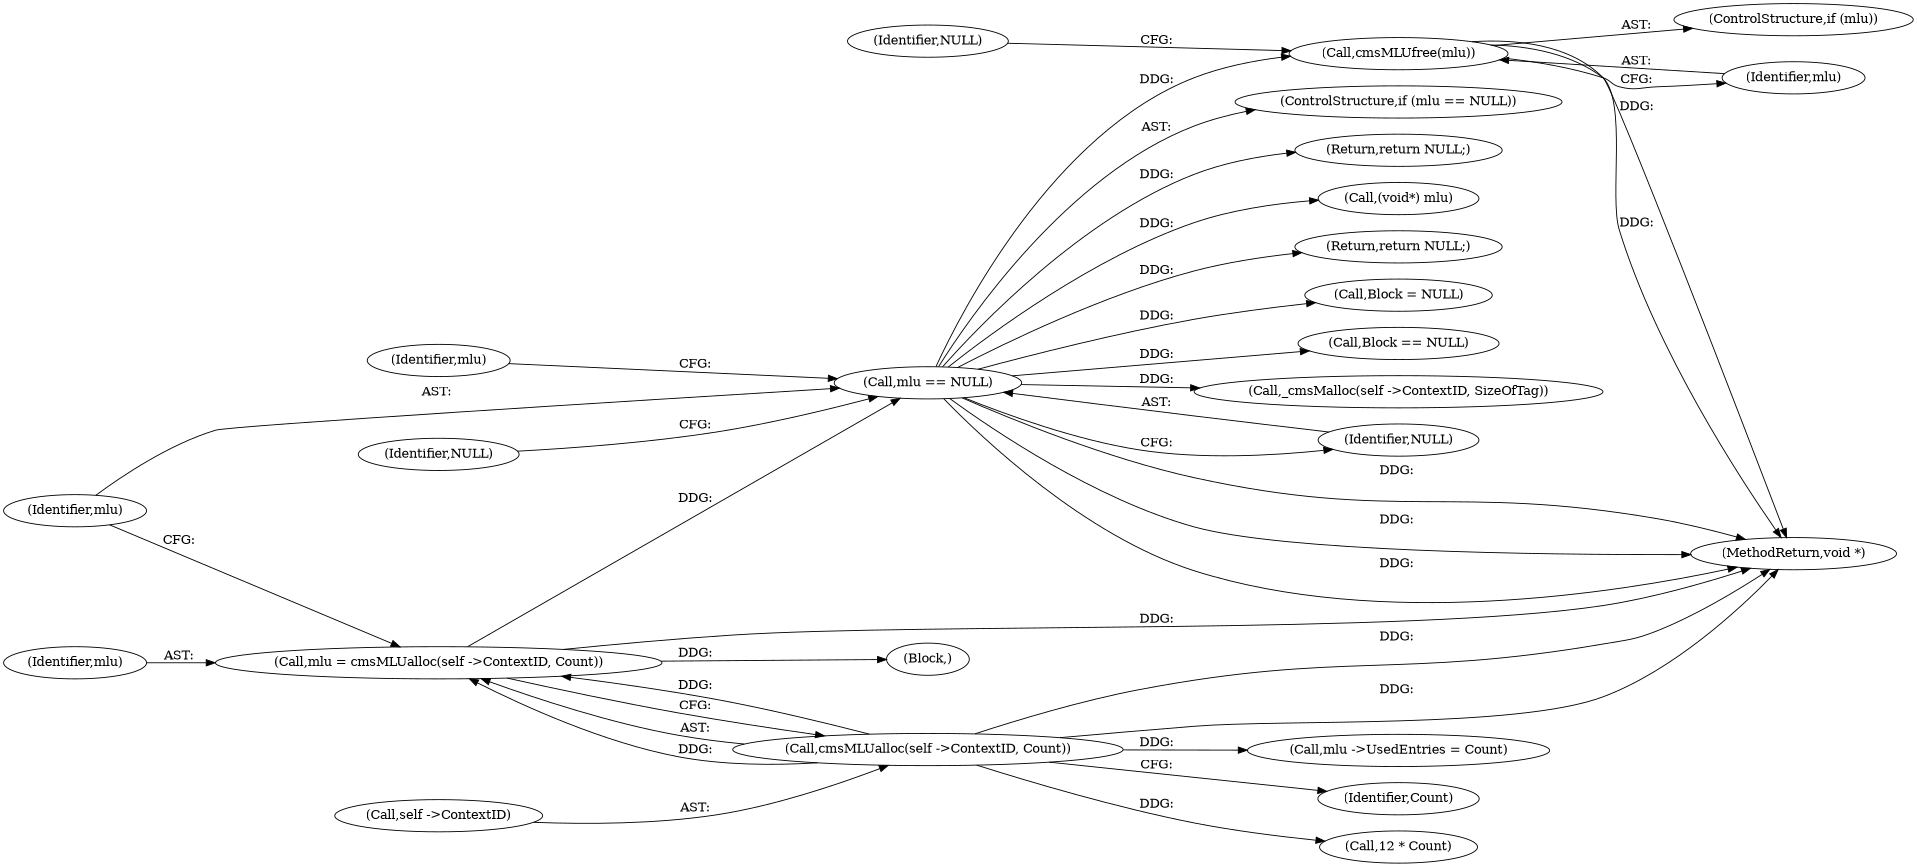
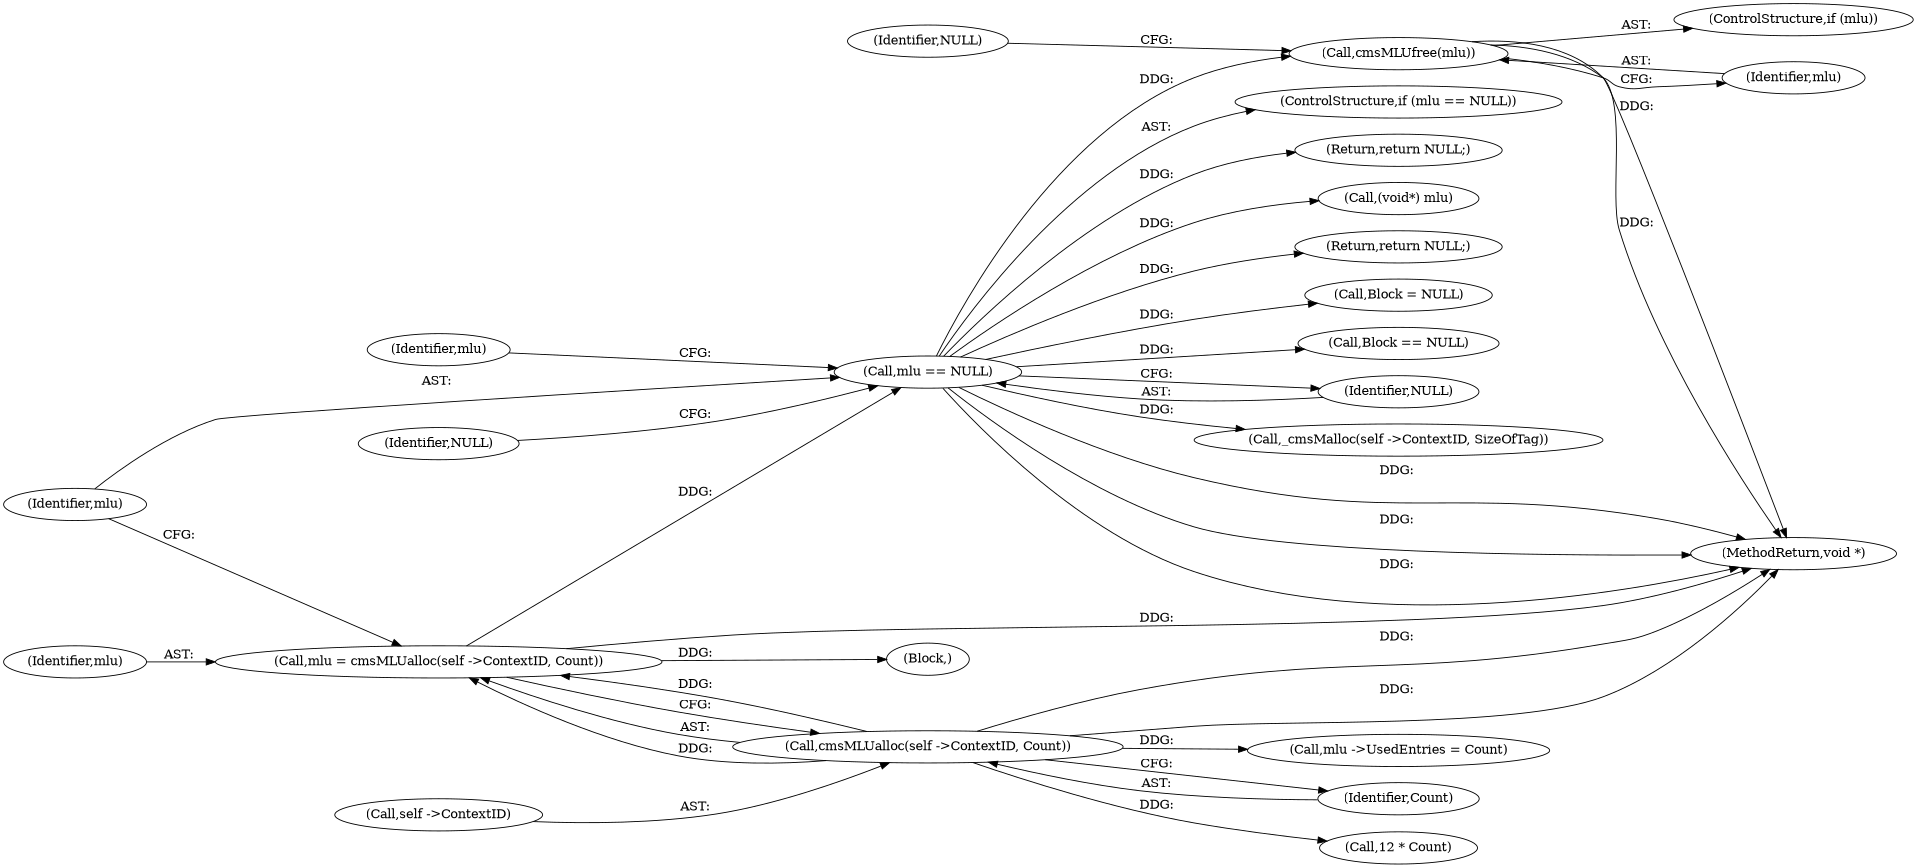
none -> (1156, 792)
